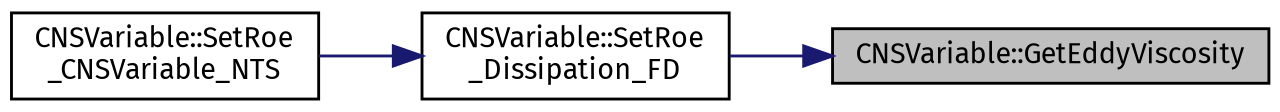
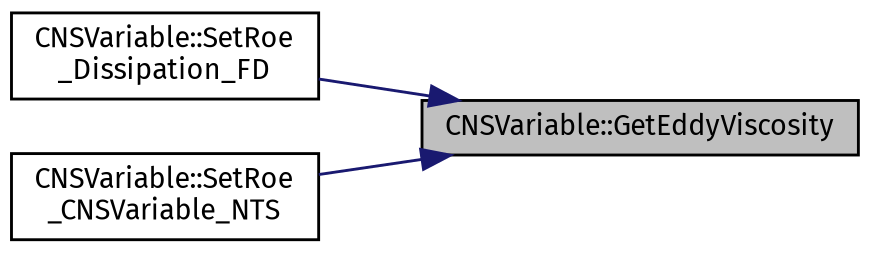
(356, 56) -> (370, 167)
